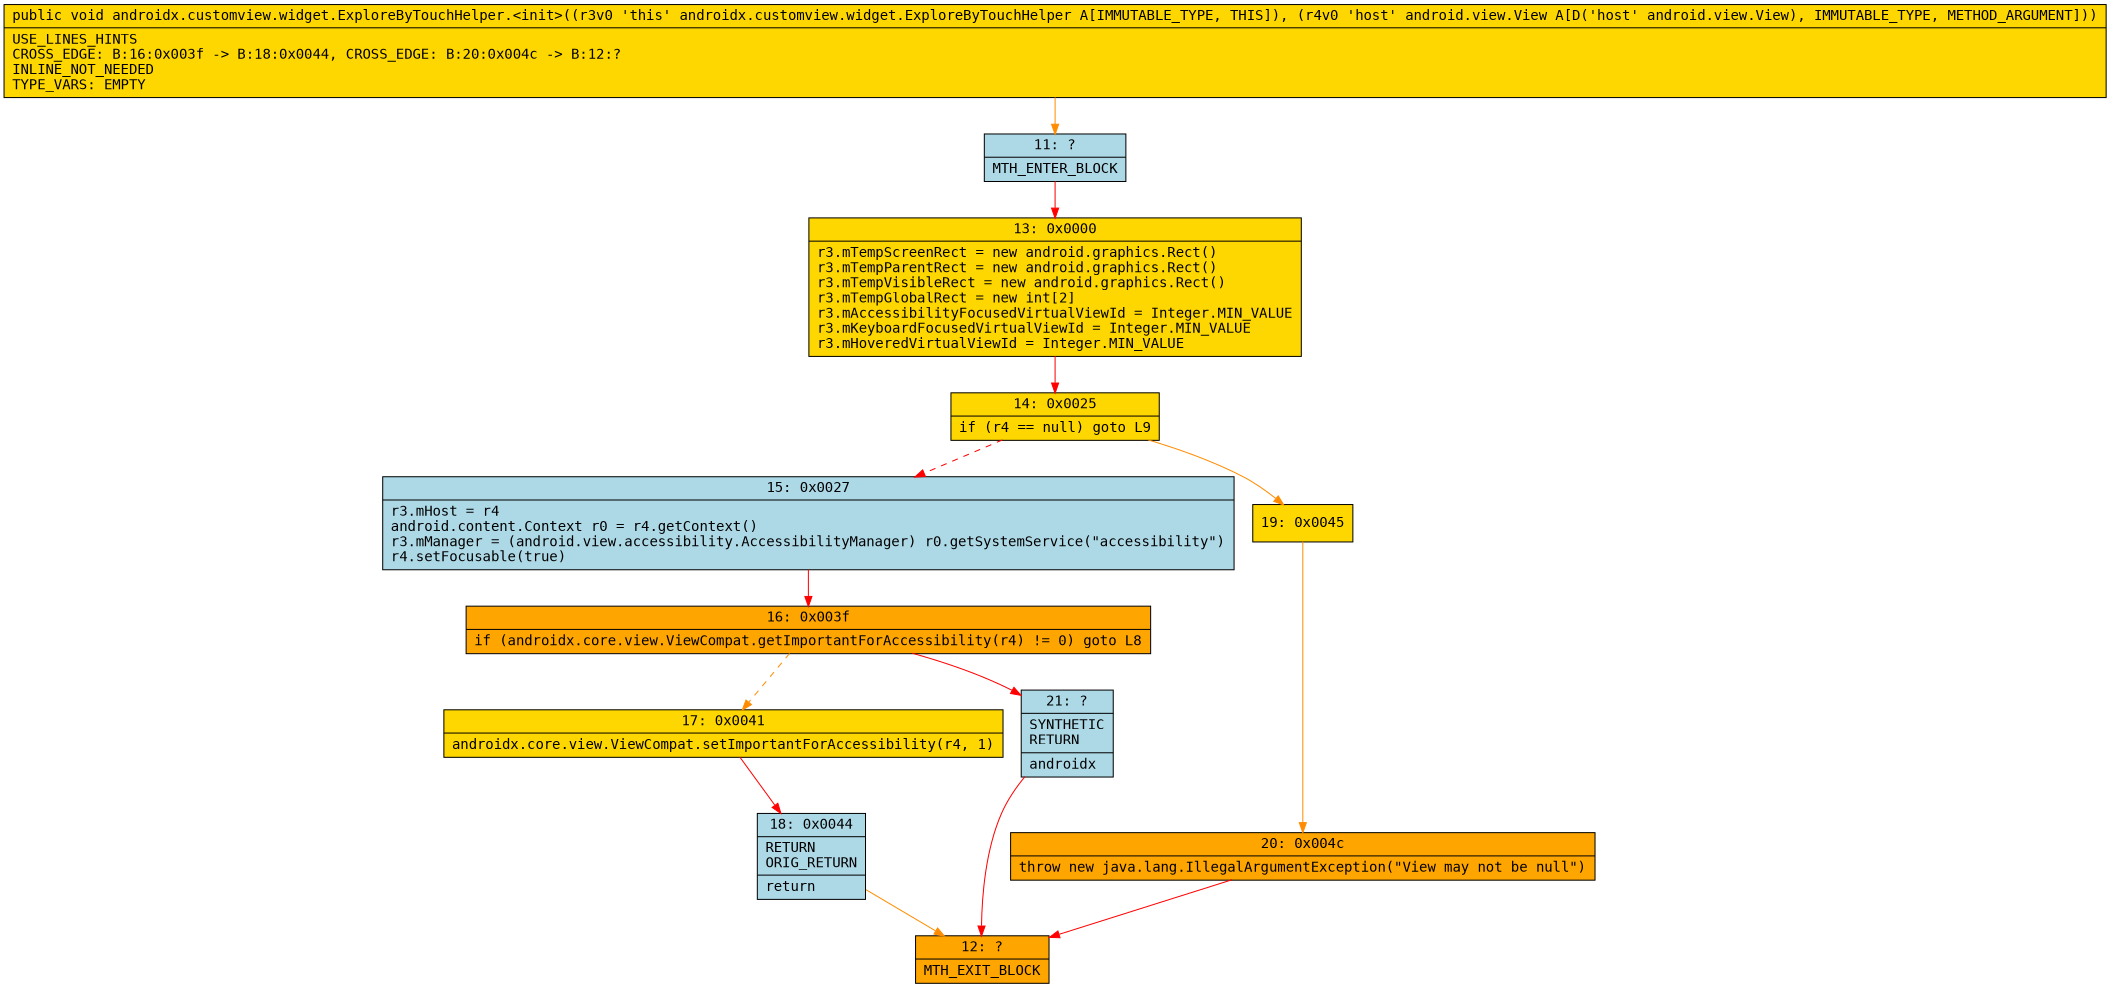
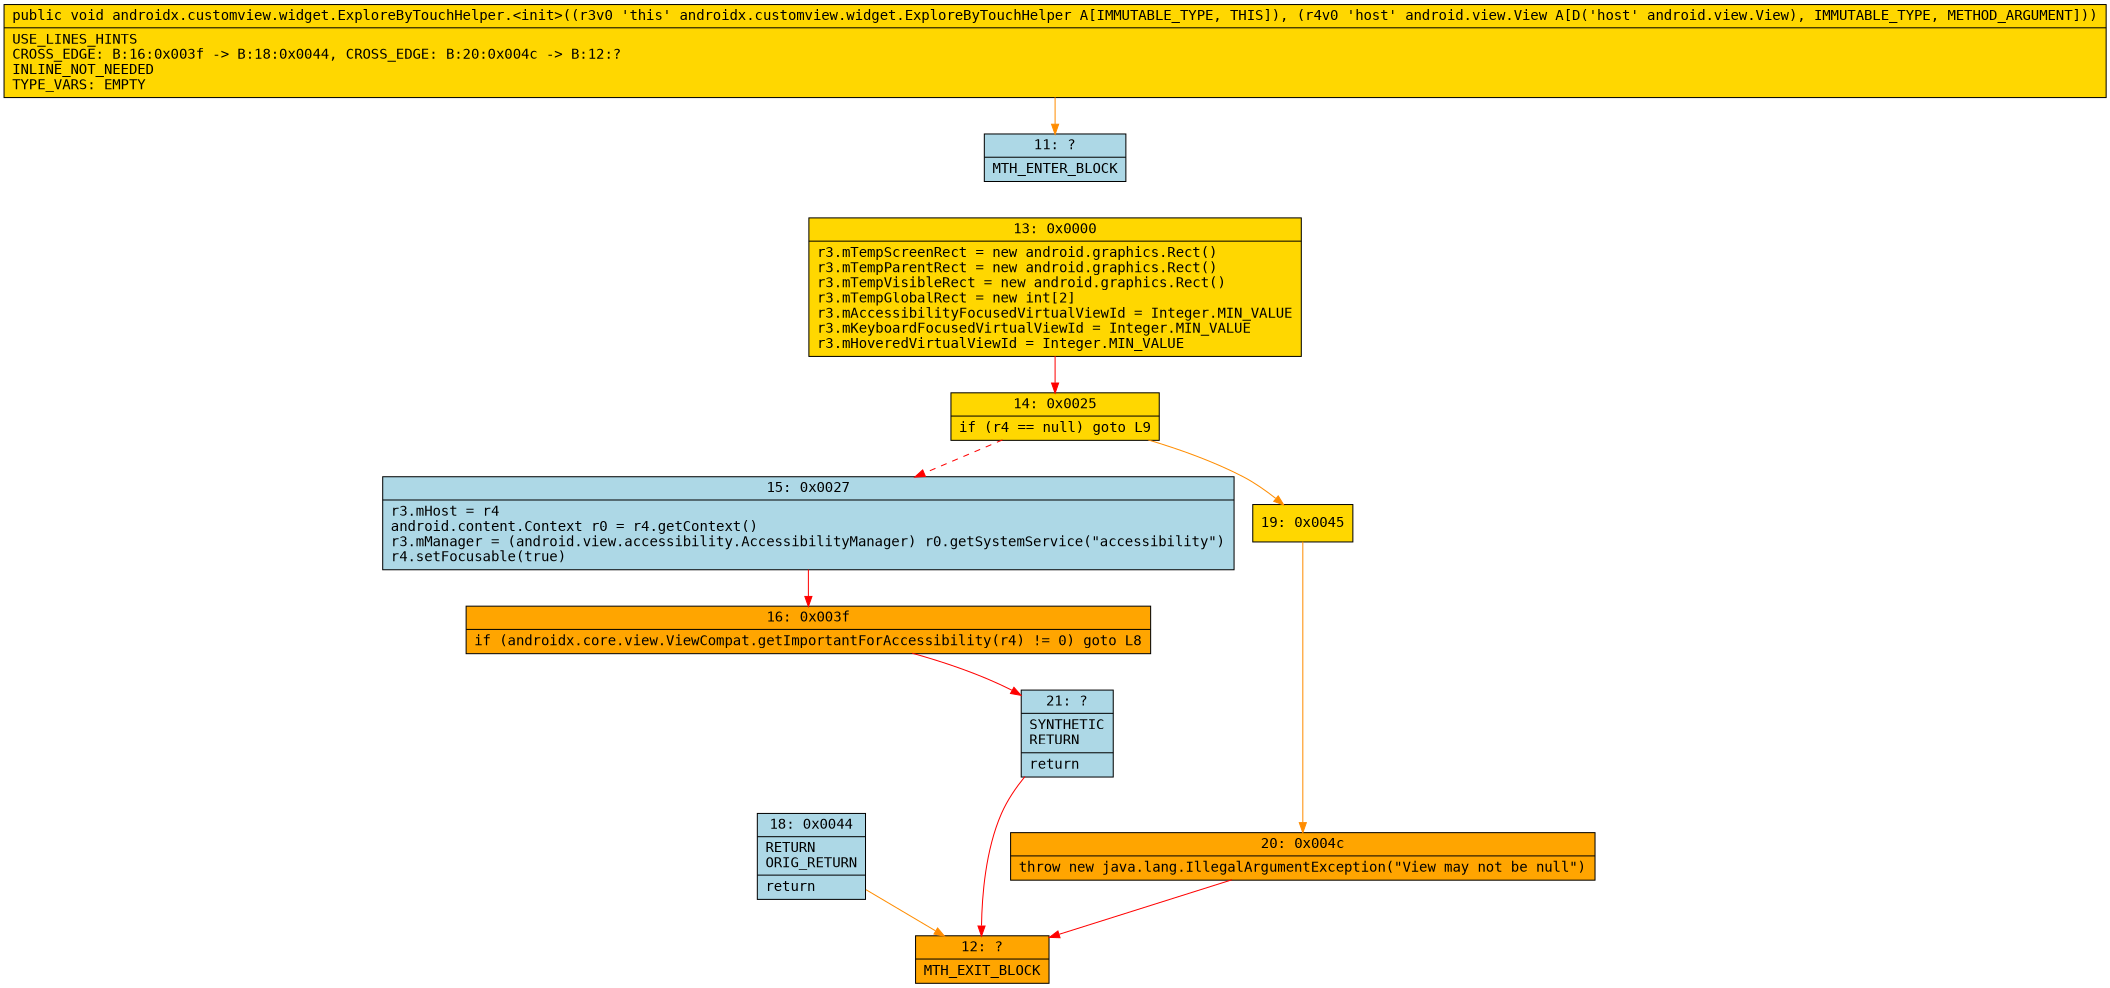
(1055, 195) -> none
(723, 734) -> none
(1063, 764) -> (1055, 764)
